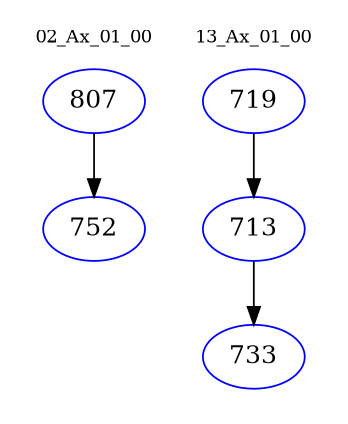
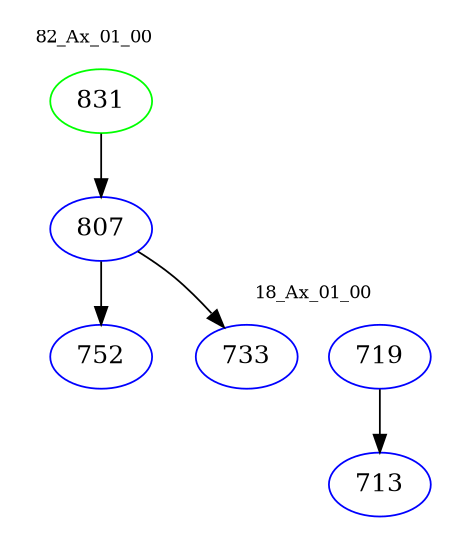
(94, 38) -> (94, 38)
(254, 38) -> (313, 294)
none -> (101, 101)
(254, 284) -> (193, 294)
